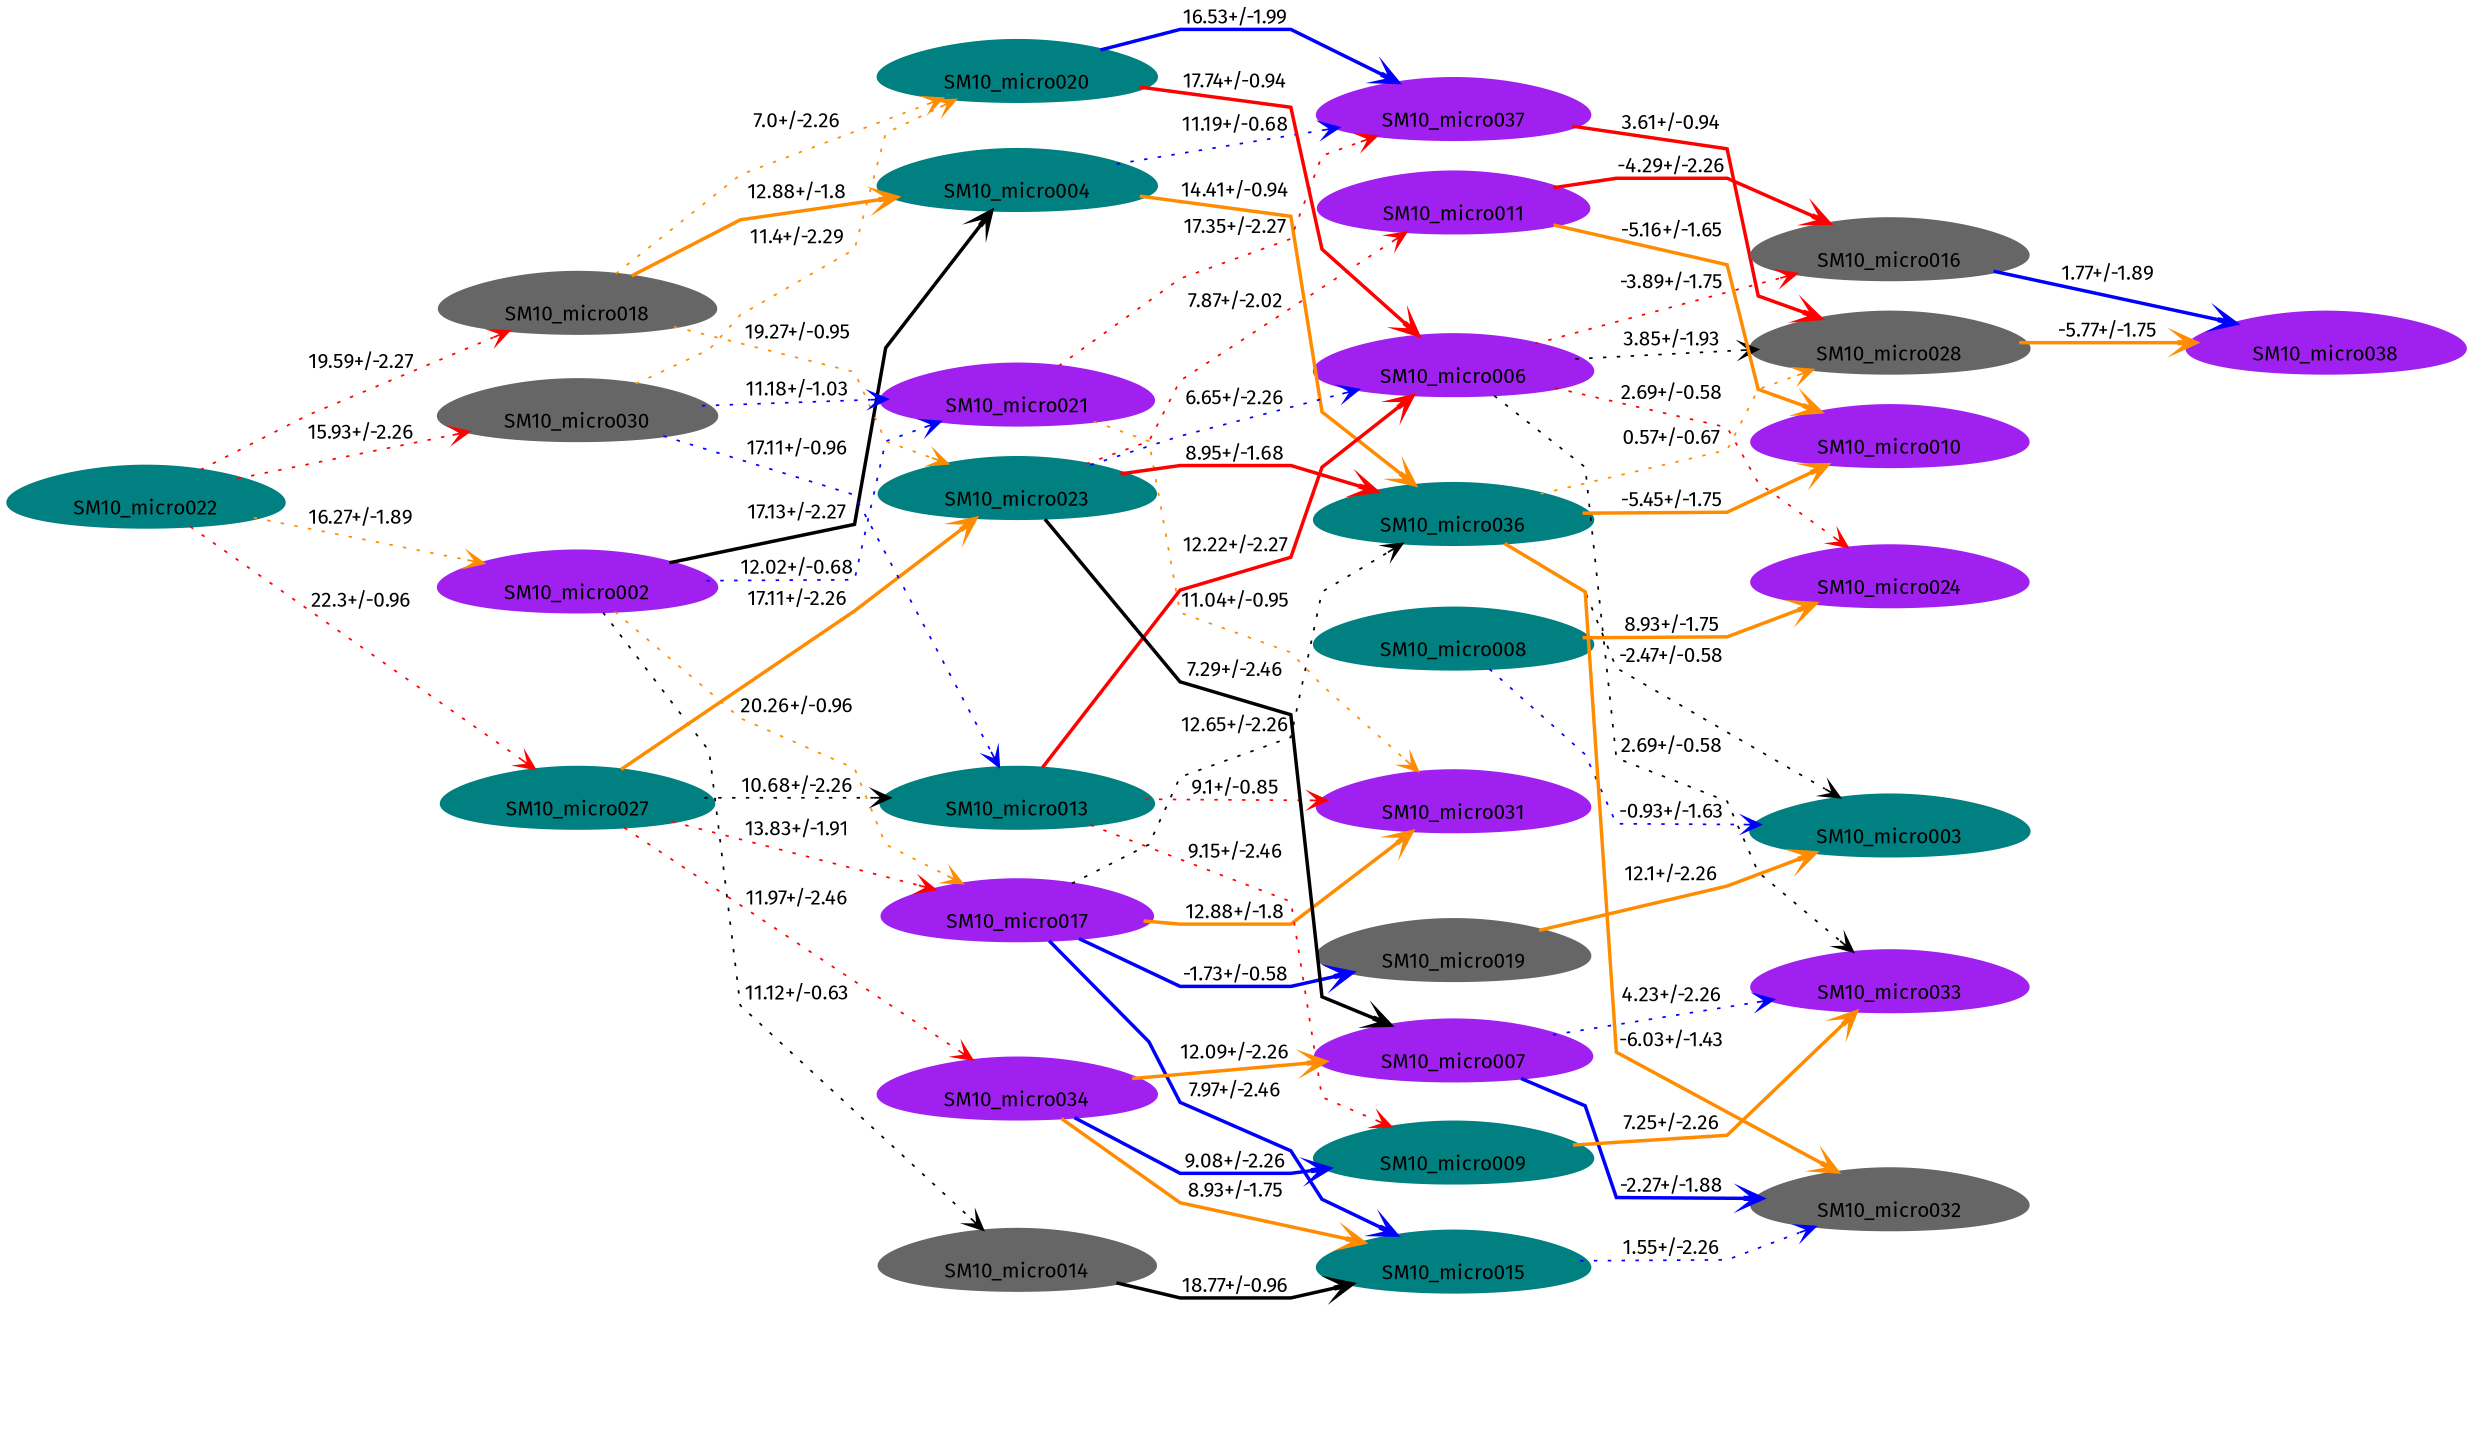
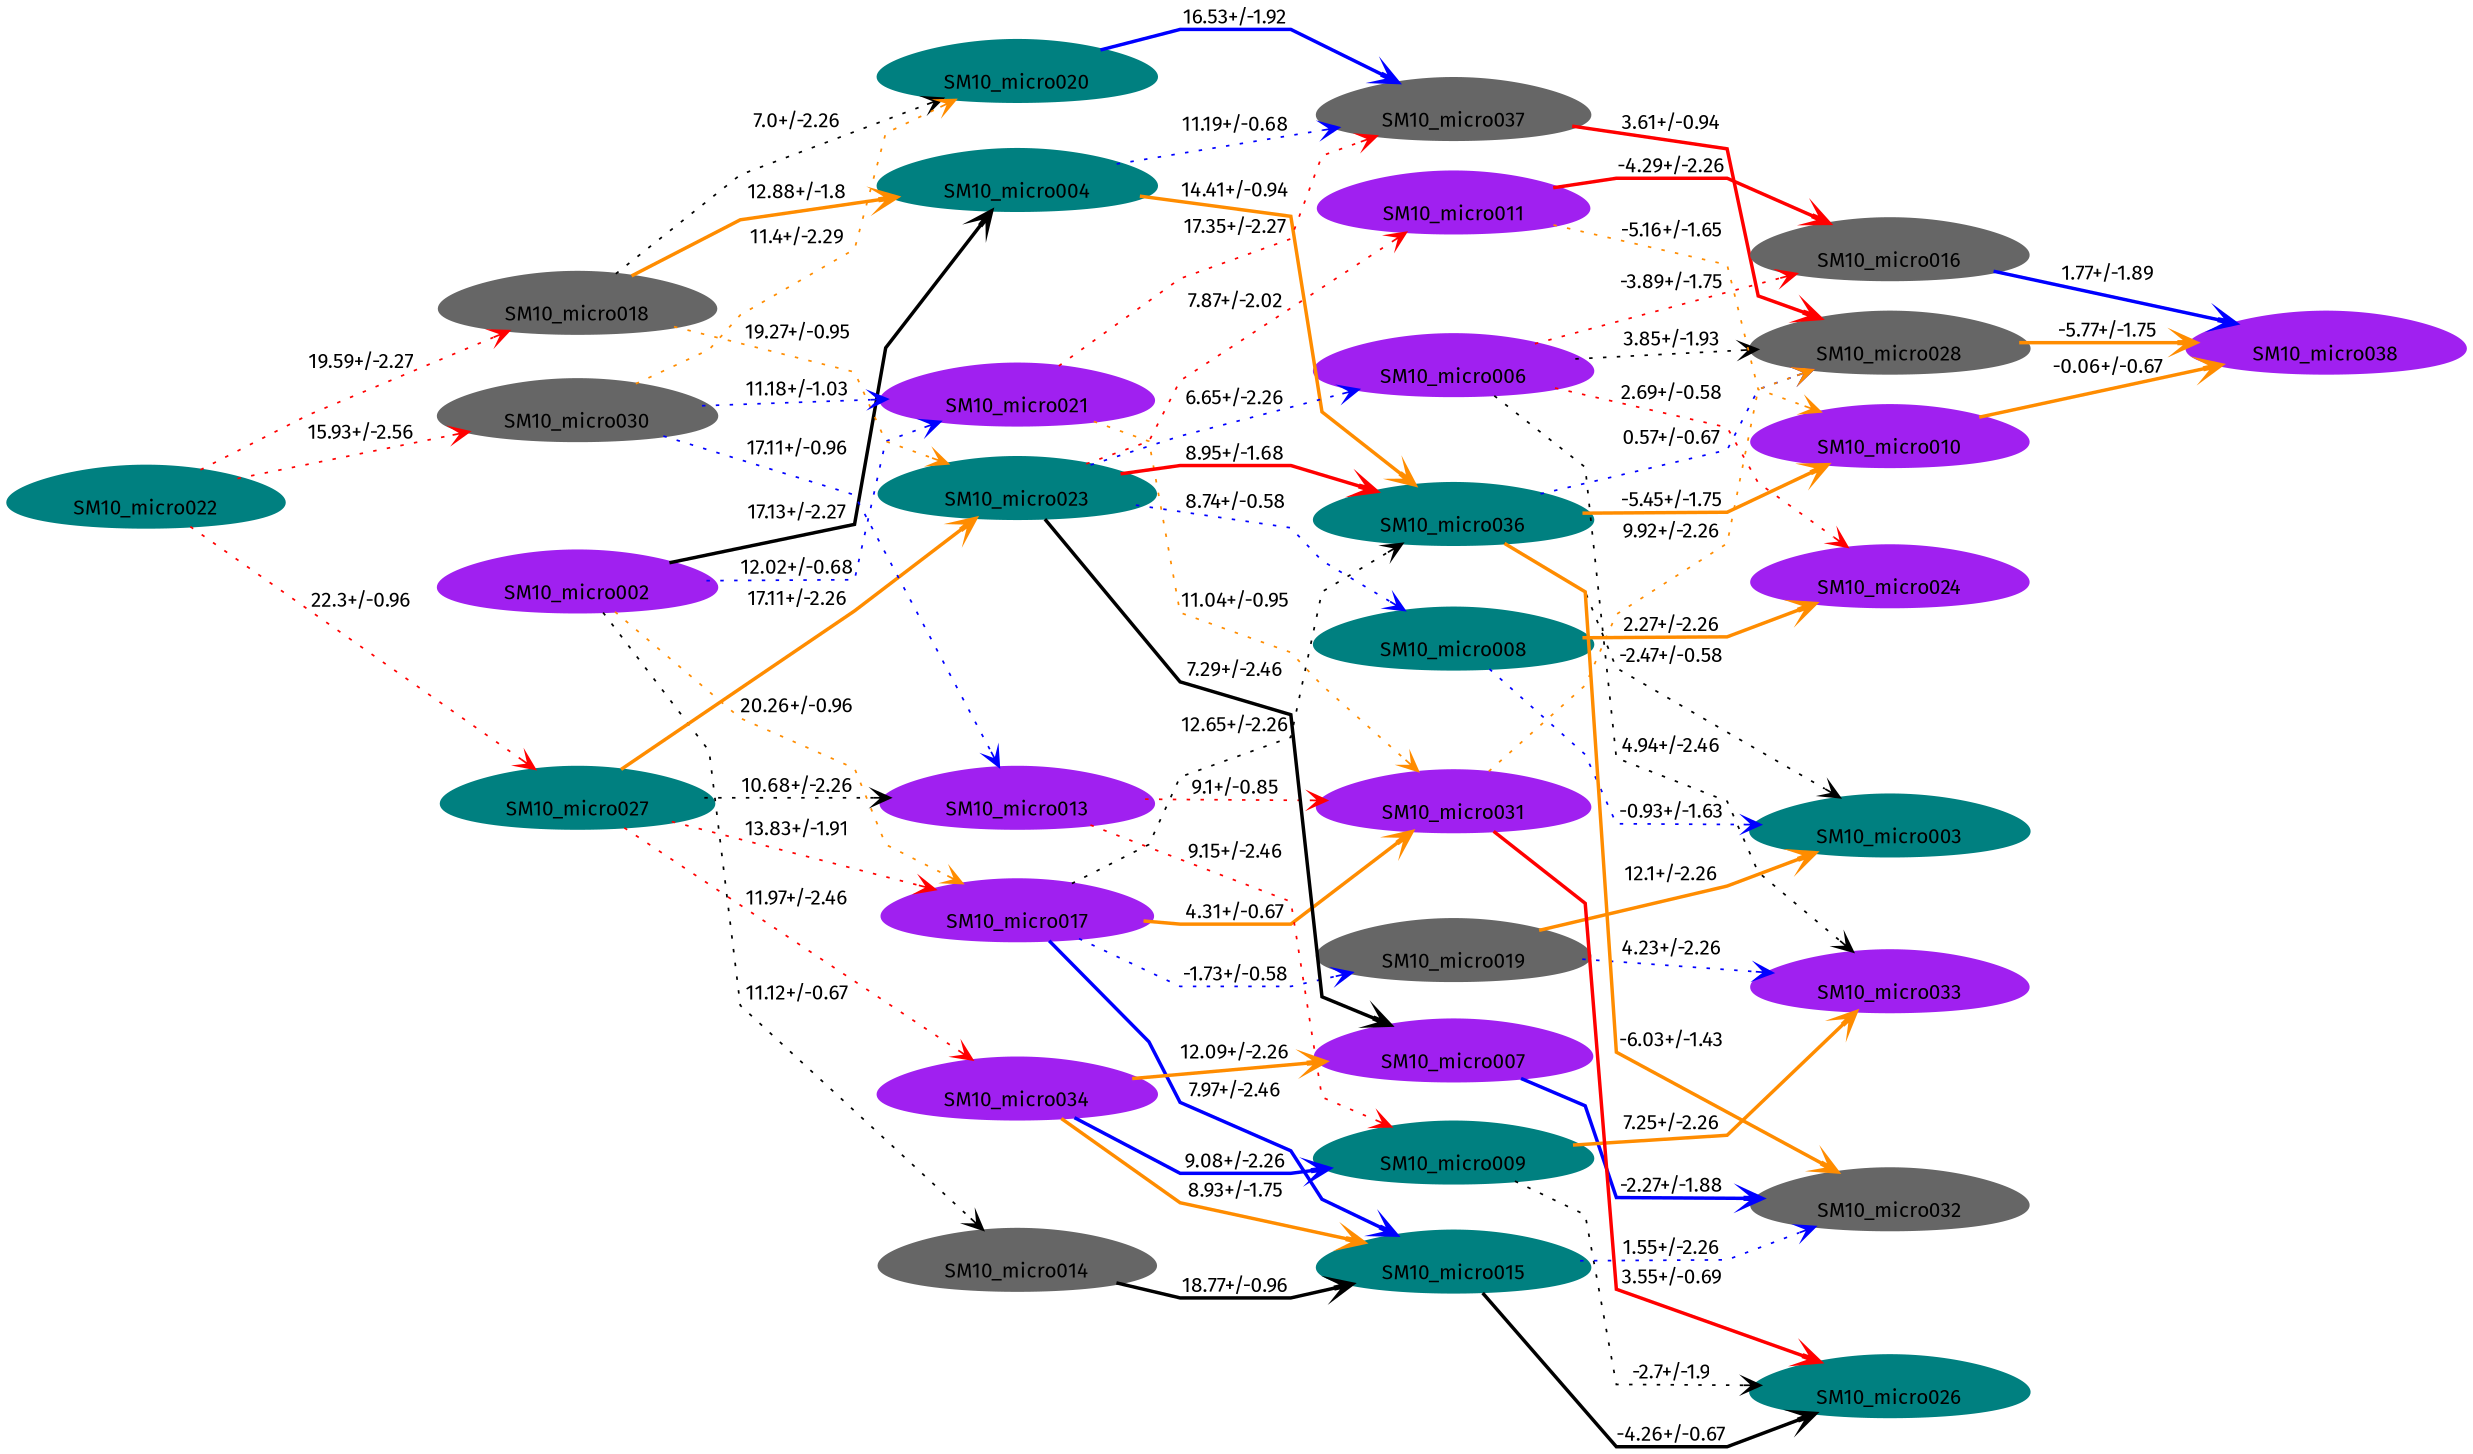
(1235, 18) -> (1235, 18)
(1454, 109) -> (1454, 109)
(1302, 158) -> none
(759, 168) -> (759, 168)
(1727, 265) -> (1727, 265)
none -> (2092, 393)
(361, 434) -> (361, 434)
(1687, 459) -> (1687, 459)
none -> (1275, 525)
(360, 539) -> none
(1220, 578) -> none
none -> (1668, 581)
(1672, 626) -> (1672, 626)
(1672, 747) -> (1672, 747)
(1017, 798) -> (1017, 798)
(1235, 913) -> (1235, 913)
(1202, 986) -> (1202, 986)
(797, 994) -> (797, 994)
(1655, 1019) -> (1669, 965)
none -> (1890, 1386)
